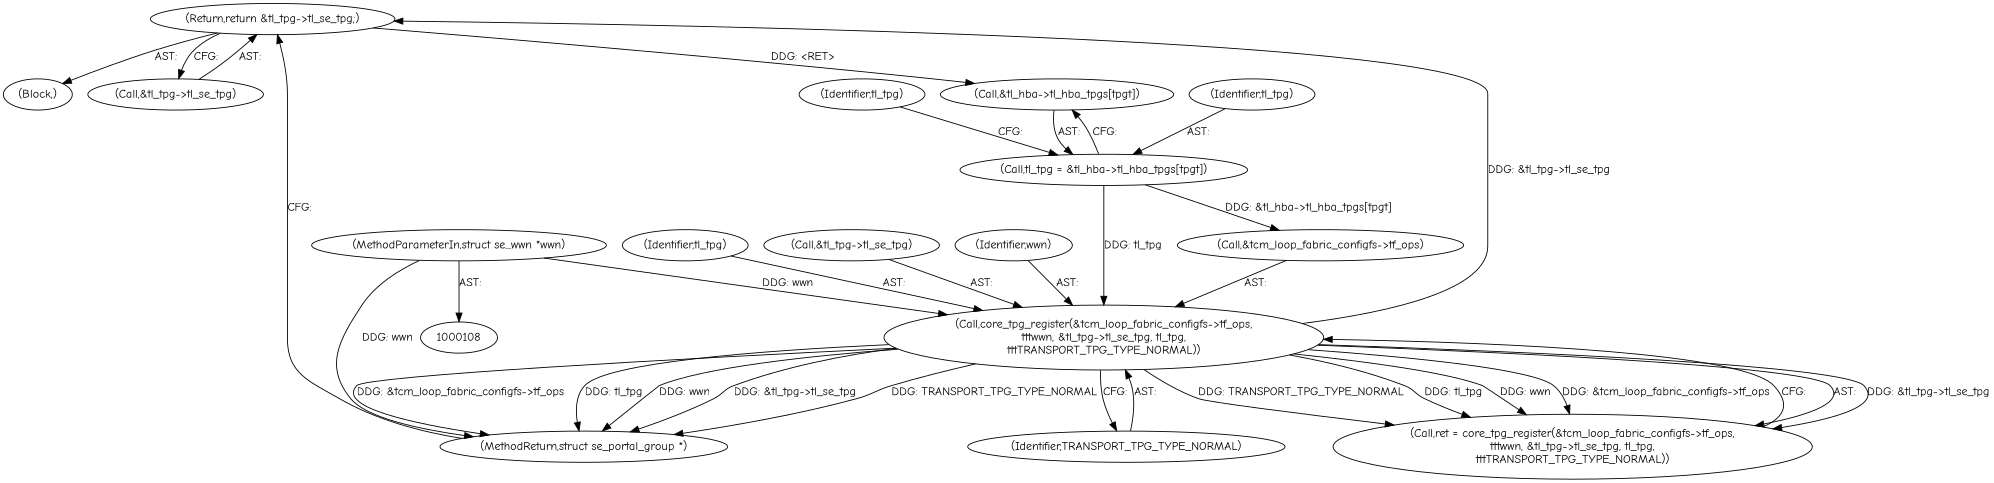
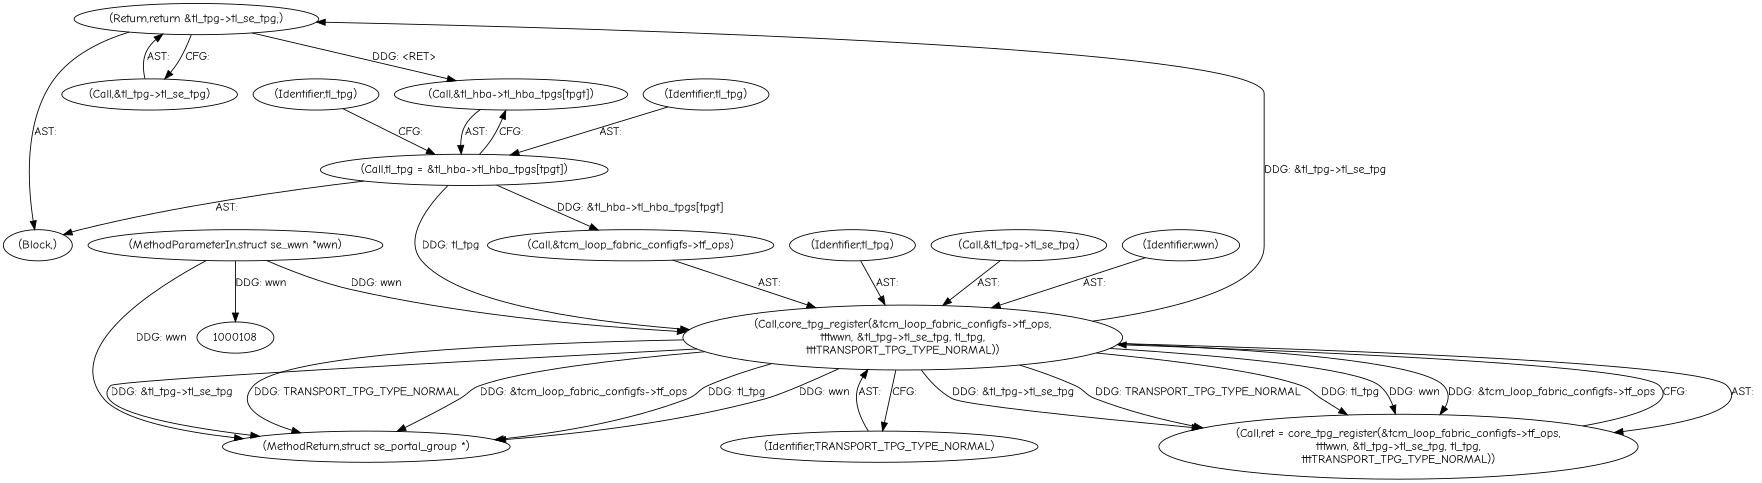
none -> (217, 202)
(472, 283) -> (261, 283)
(287, 298) -> none
